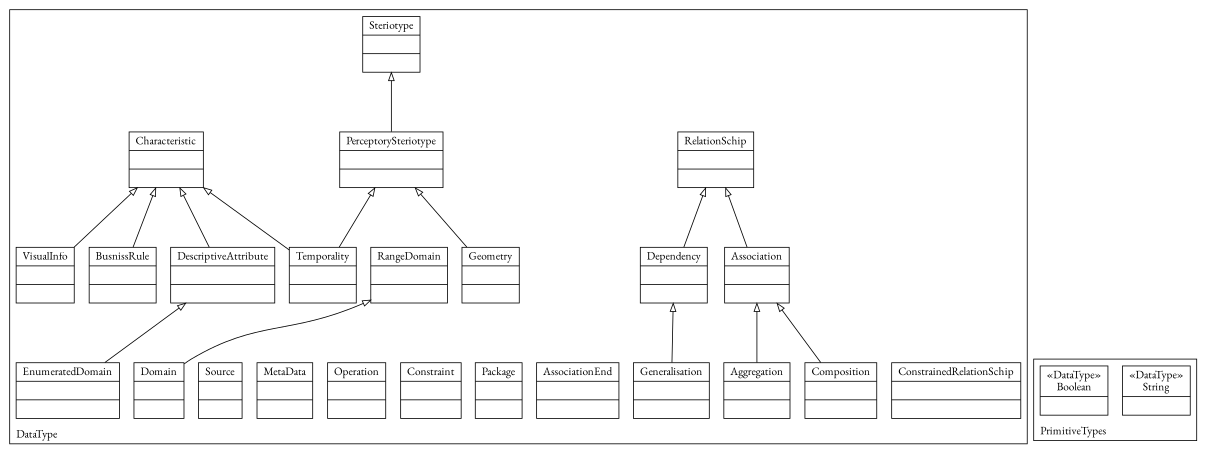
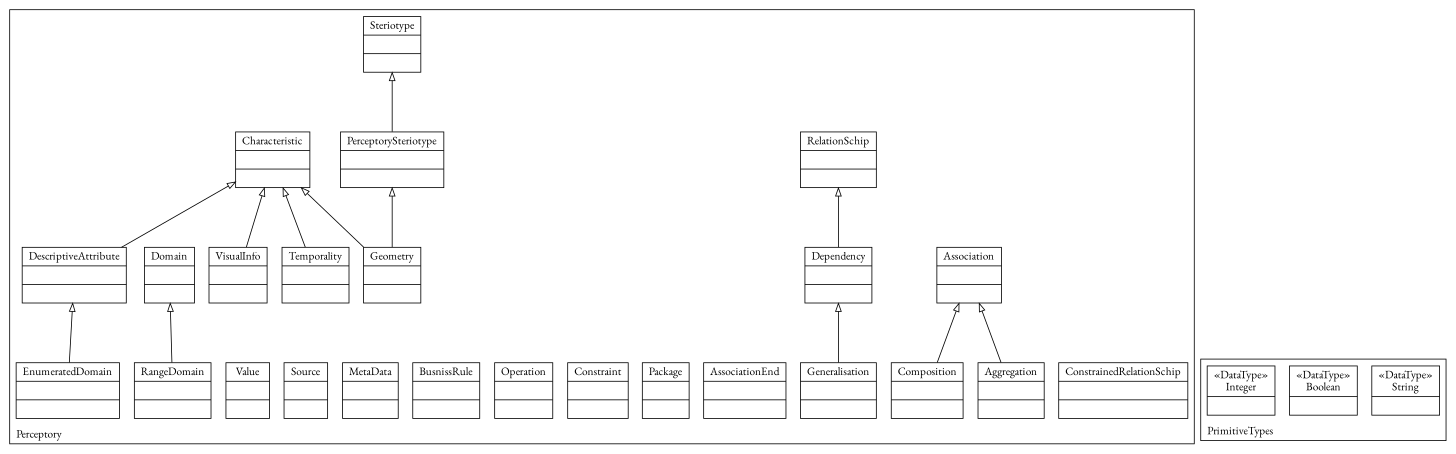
(143, 221) -> (335, 220)
(355, 221) -> none
(738, 221) -> none
(272, 329) -> (171, 337)
none -> (248, 391)
none -> (1241, 391)
(37, 435) -> (39, 435)
